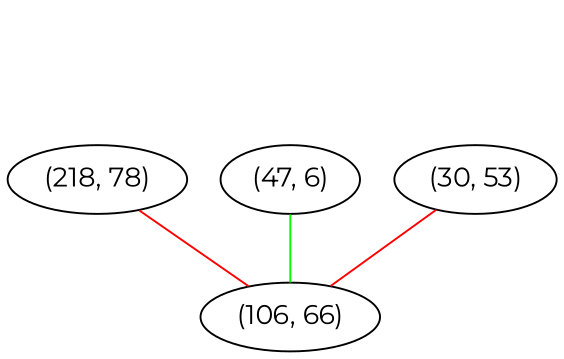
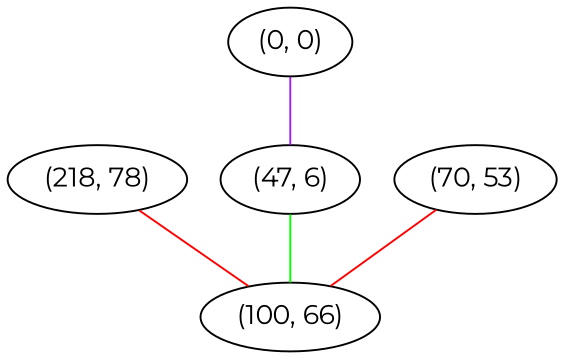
none -> (290, 42)
(476, 180) -> (476, 180)
(290, 317) -> (290, 317)
